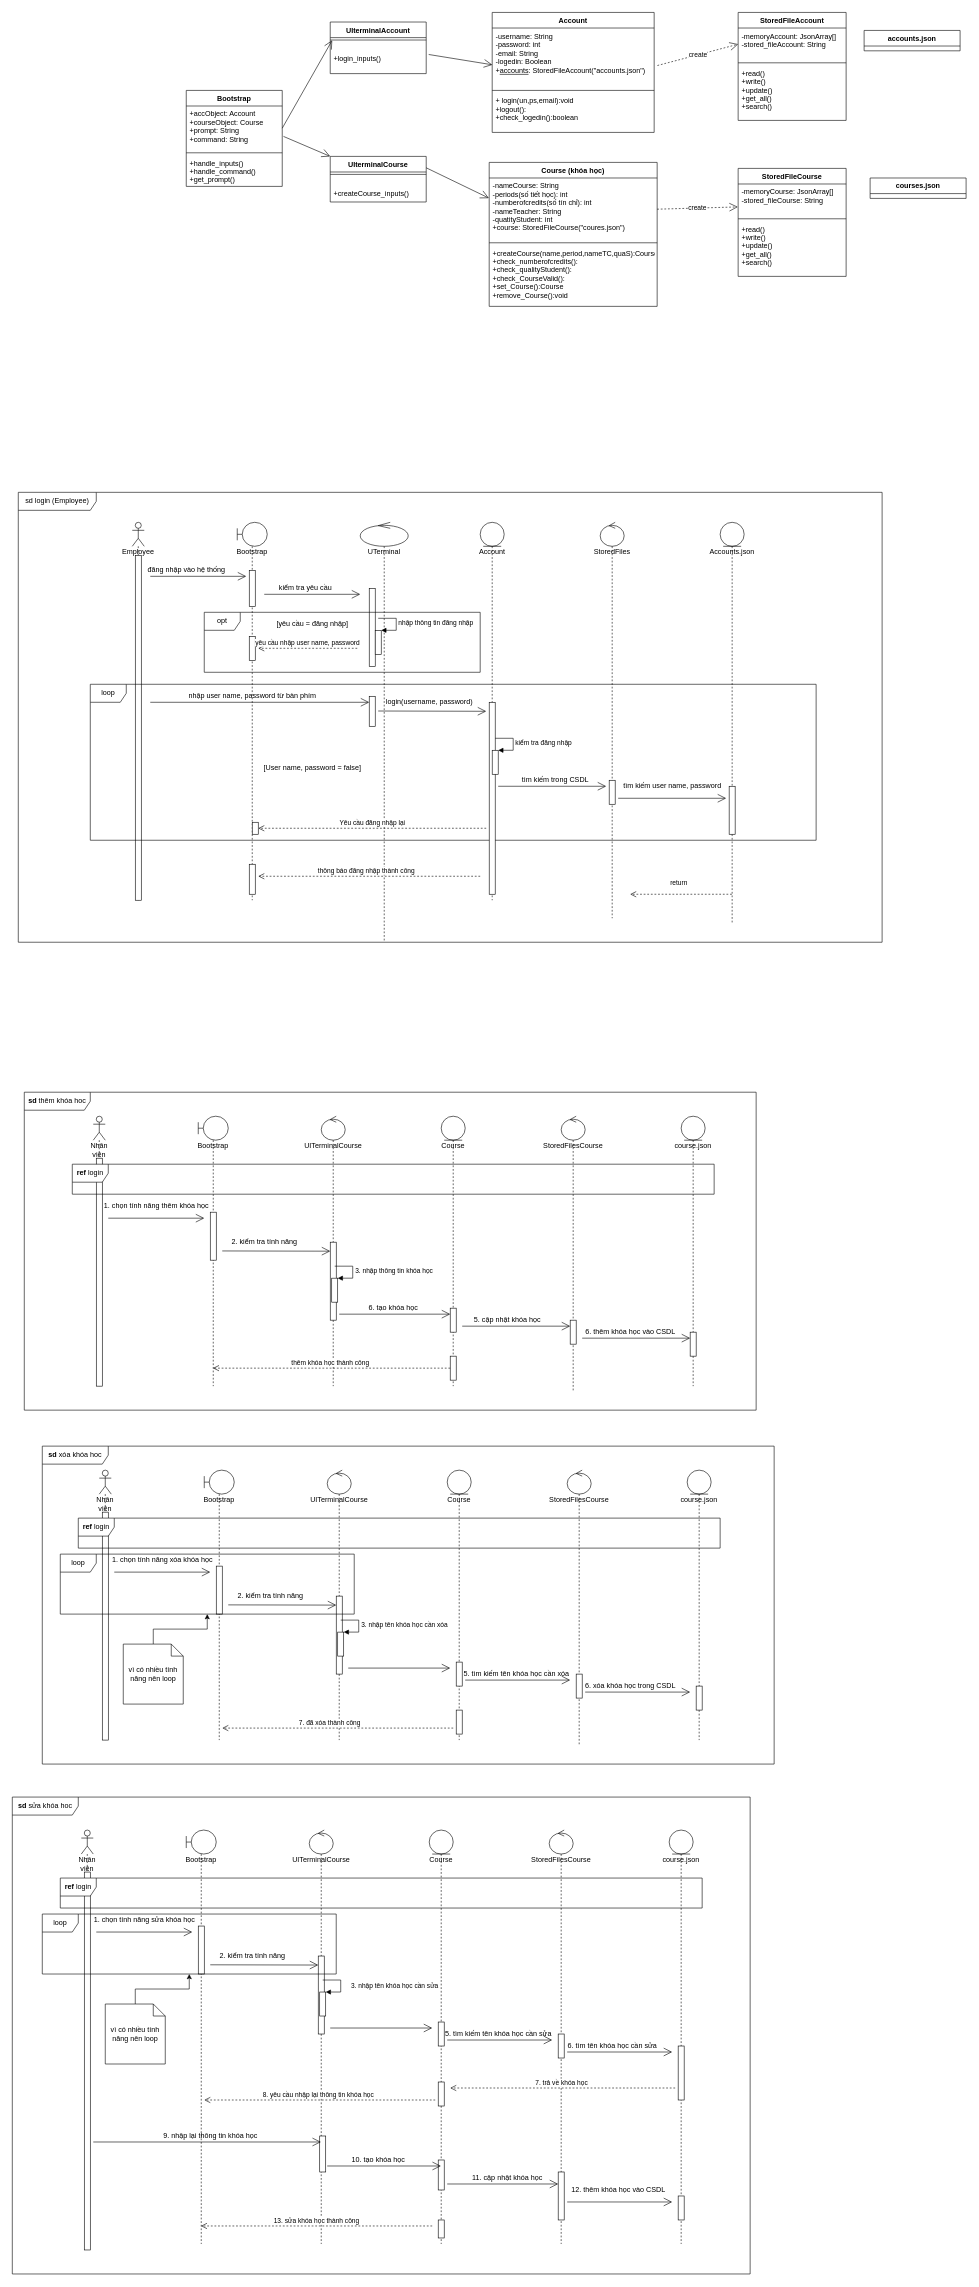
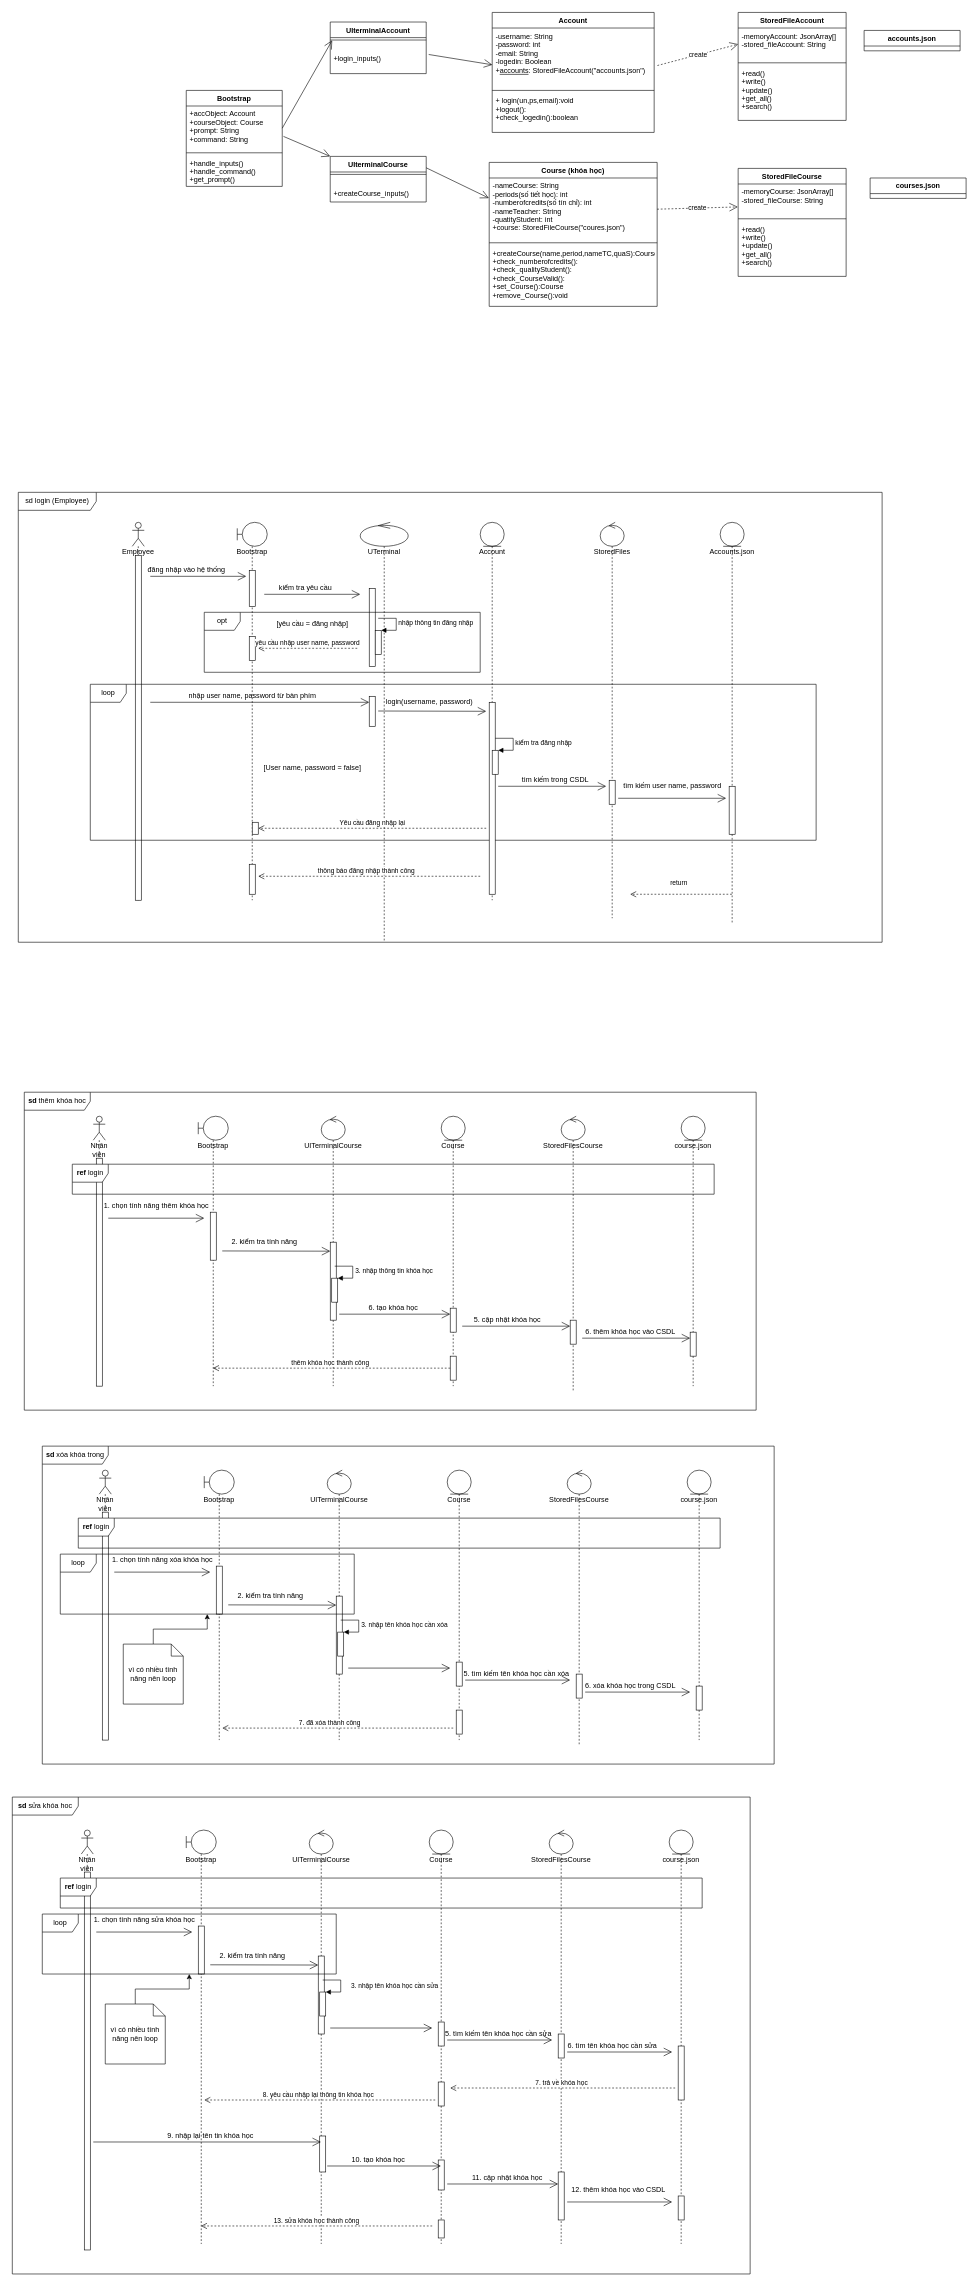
(75, 1455) -> (75, 1455)
(211, 2136) -> (211, 2136)
